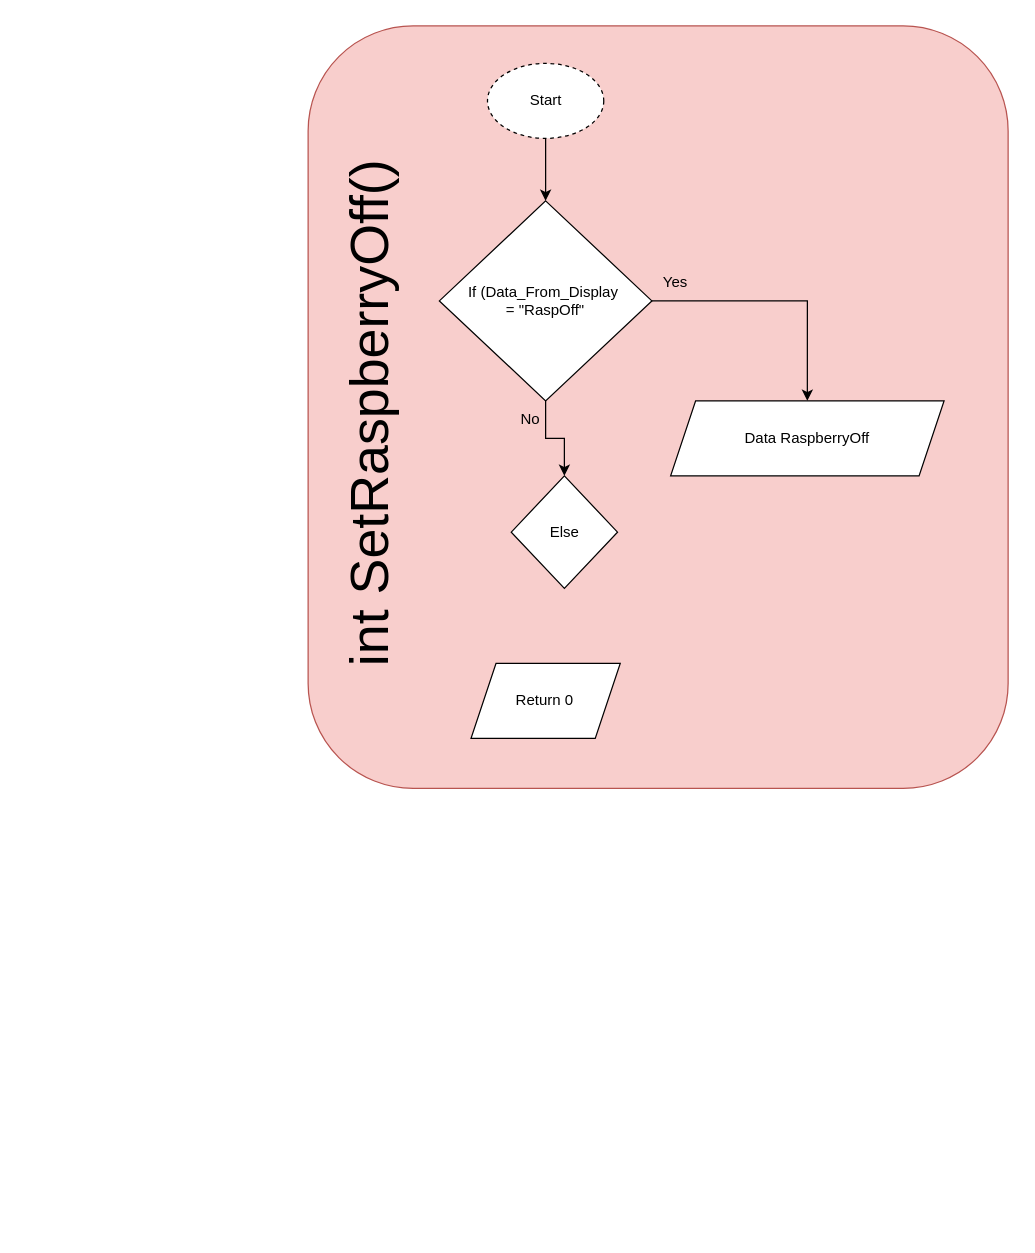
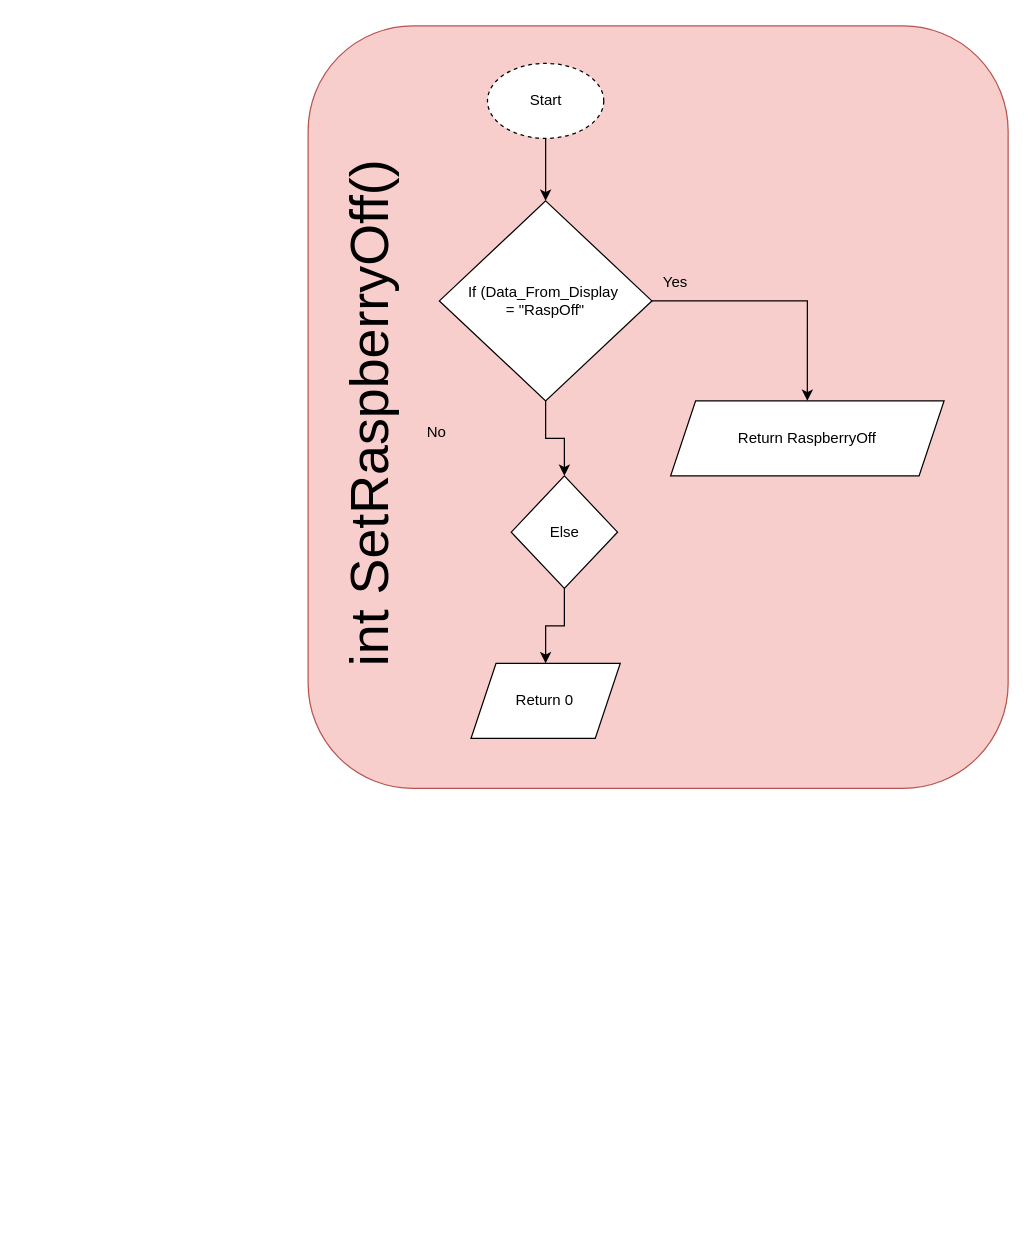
(530, 419) -> (436, 432)
(808, 438) -> (808, 438)
none -> (559, 626)
